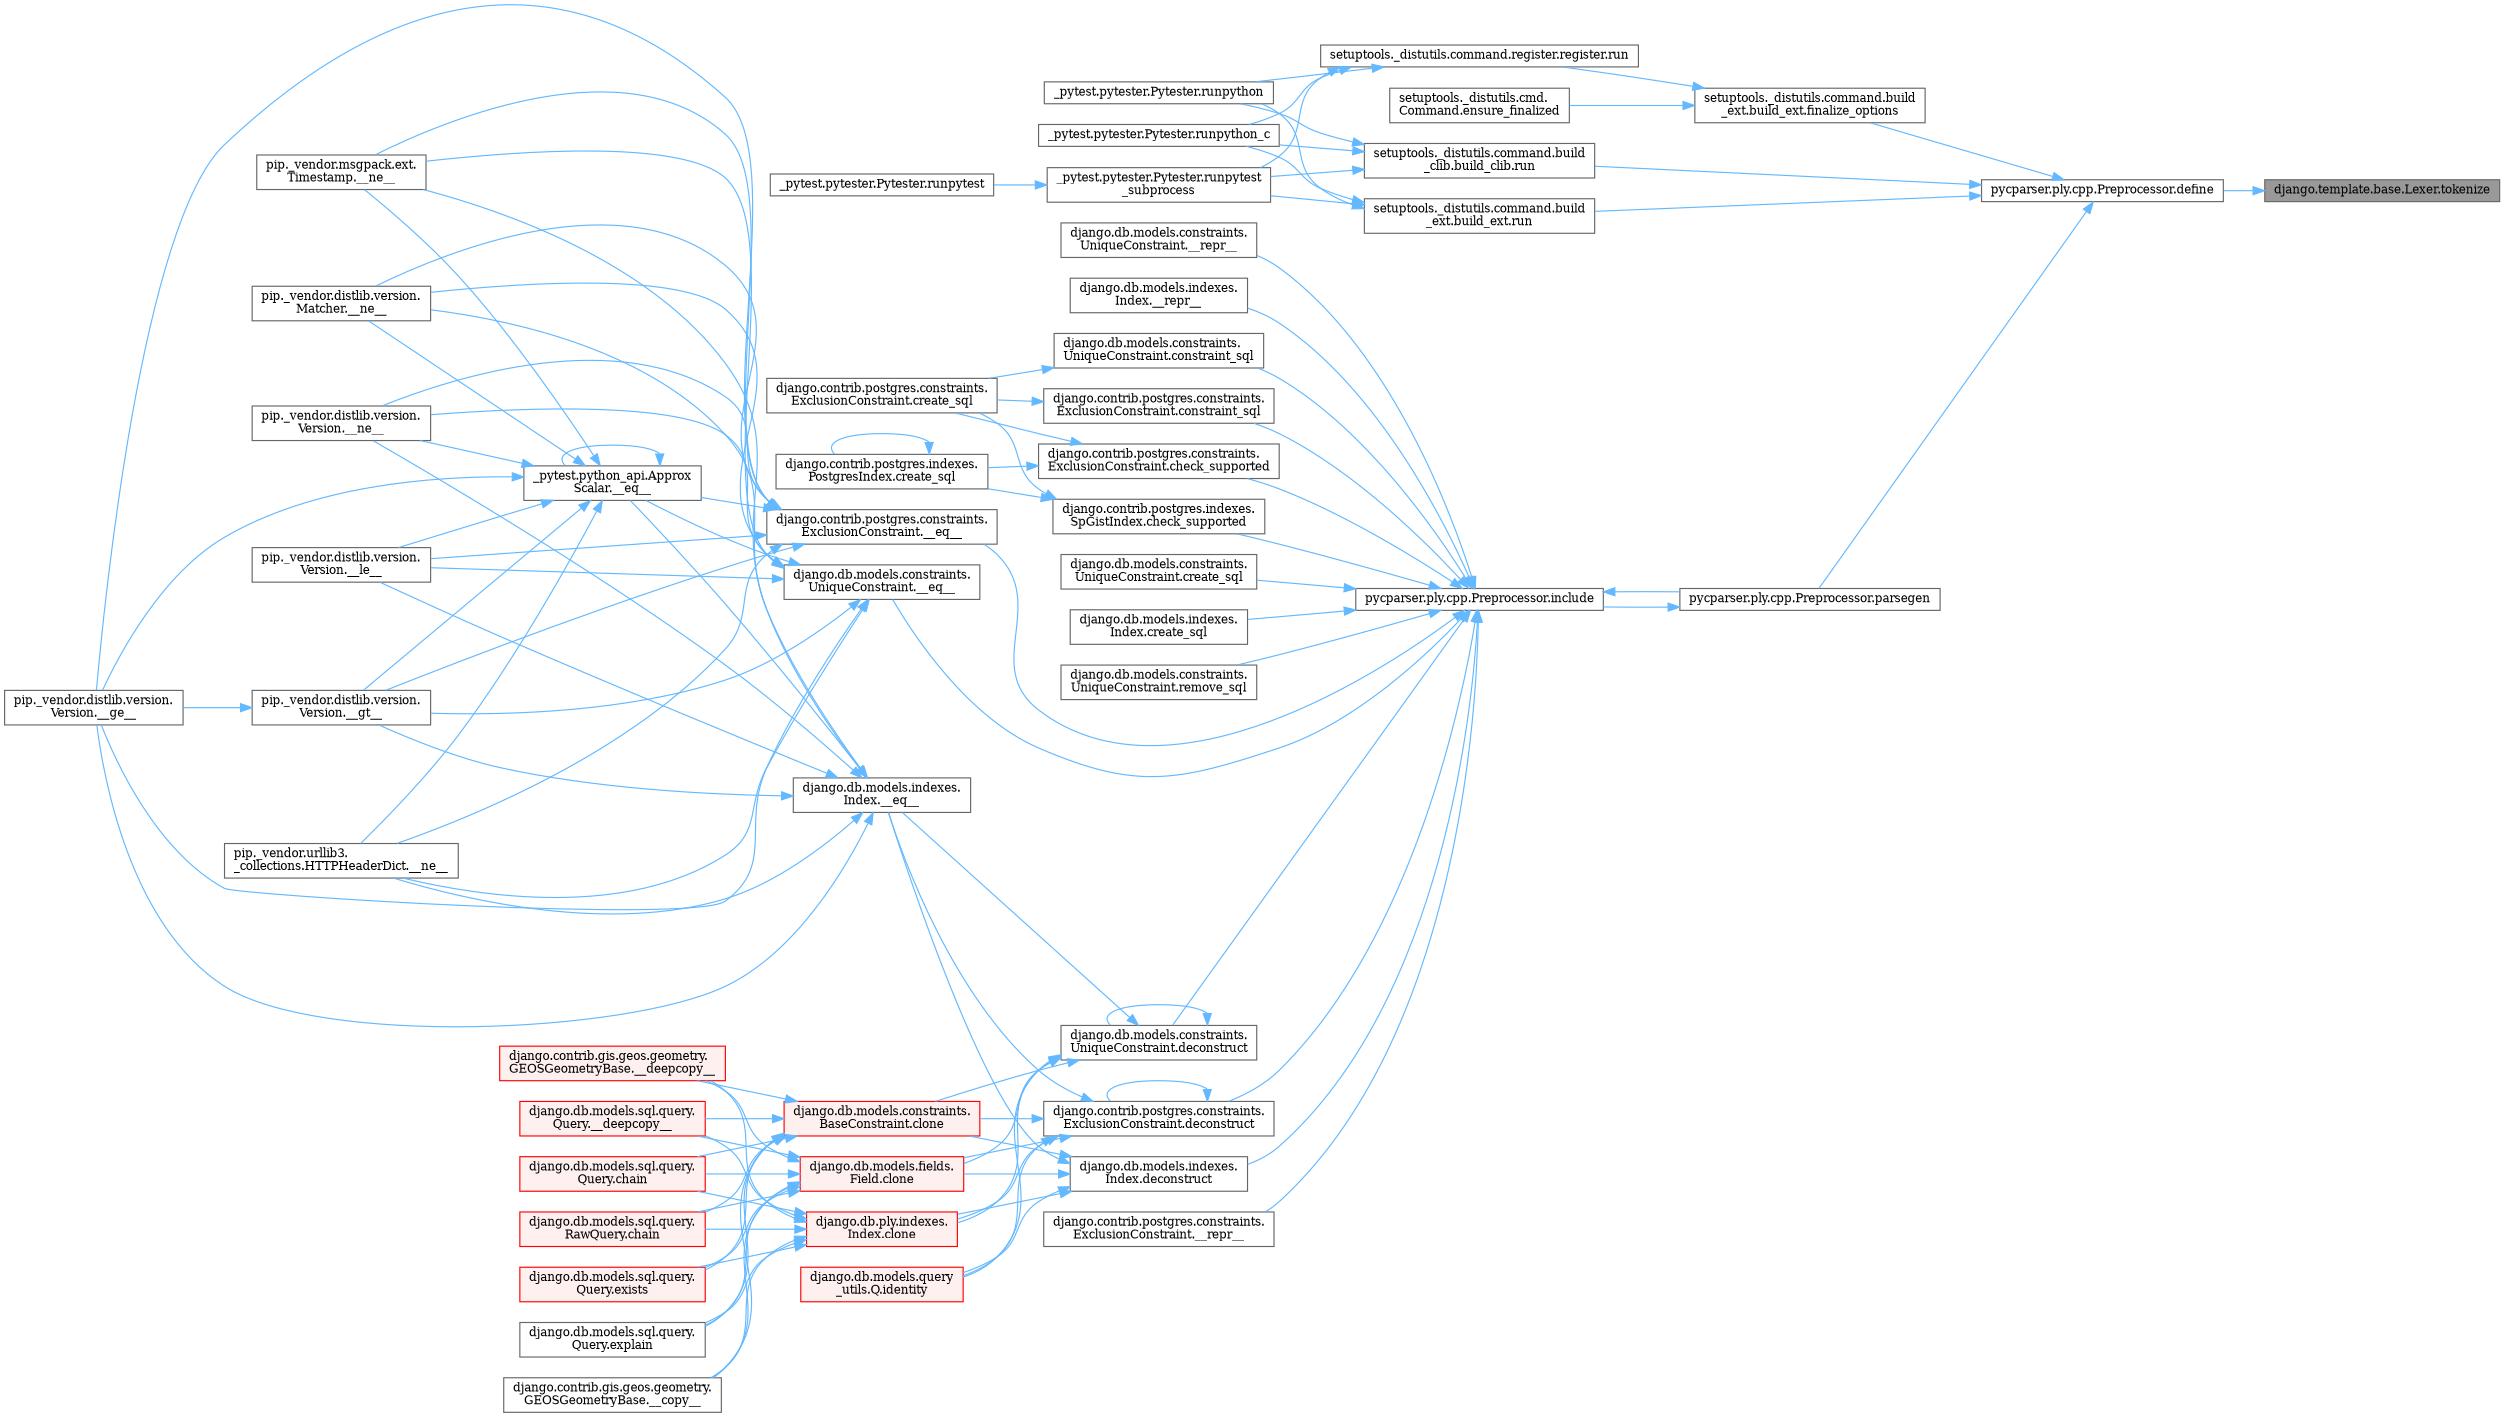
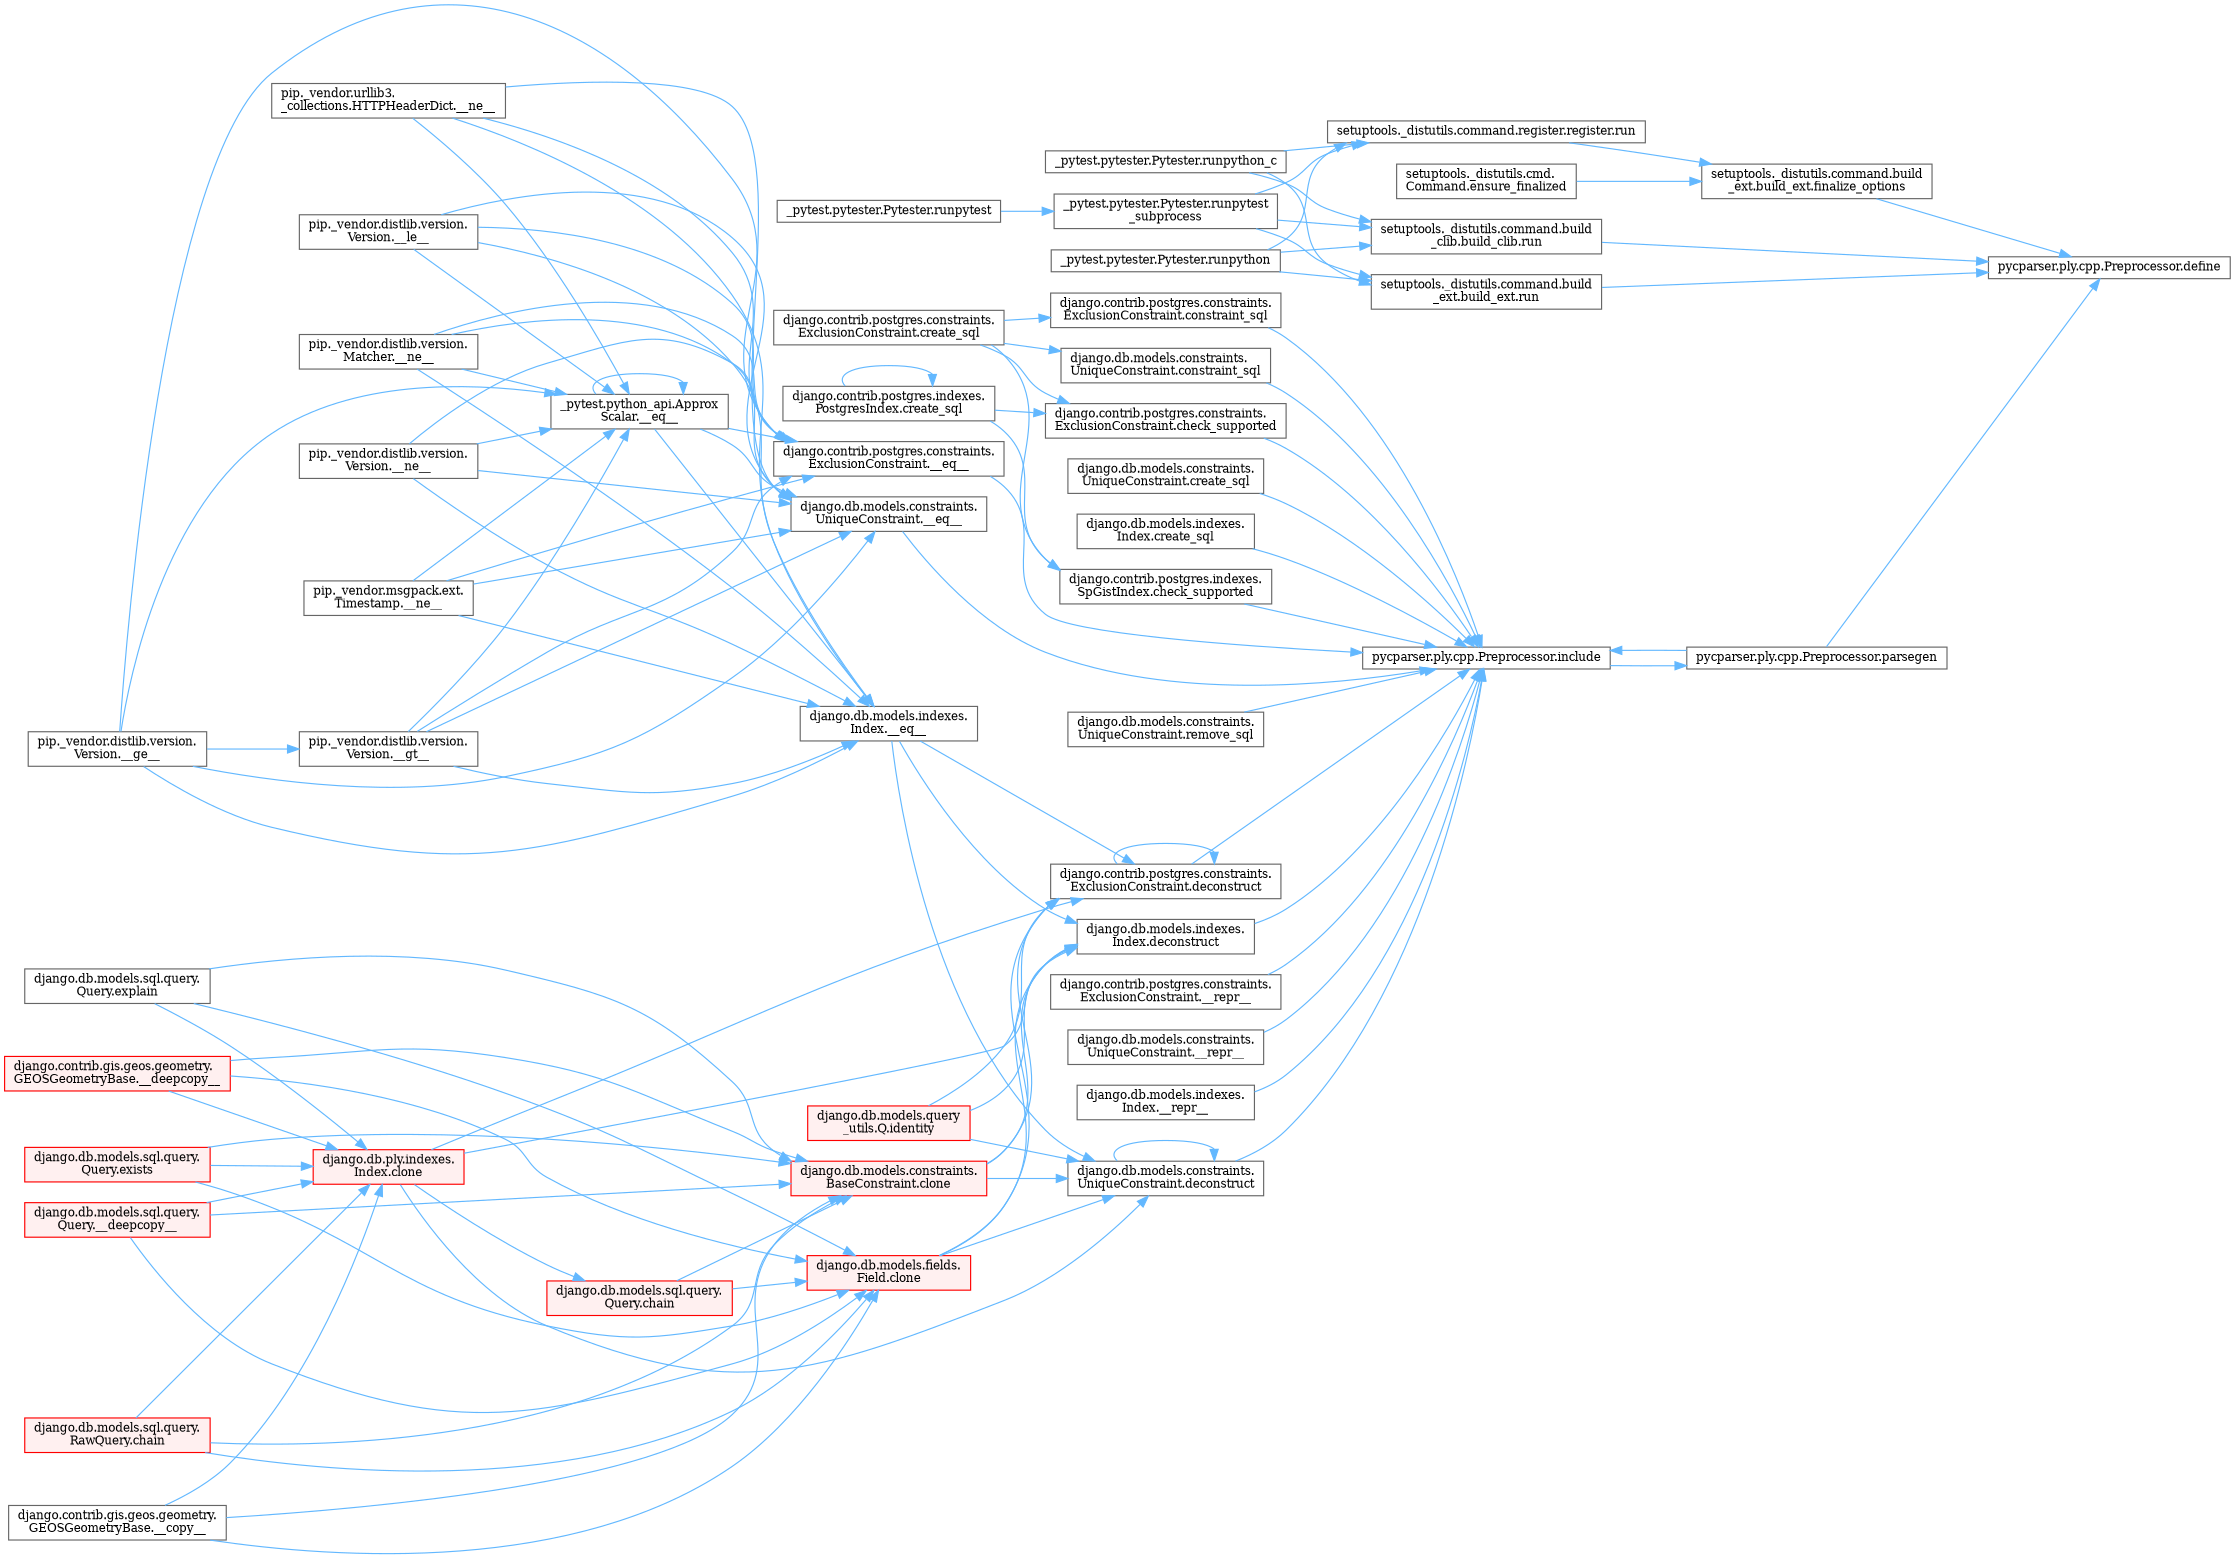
(2382, 191) -> none
(746, 1201) -> (492, 1235)
